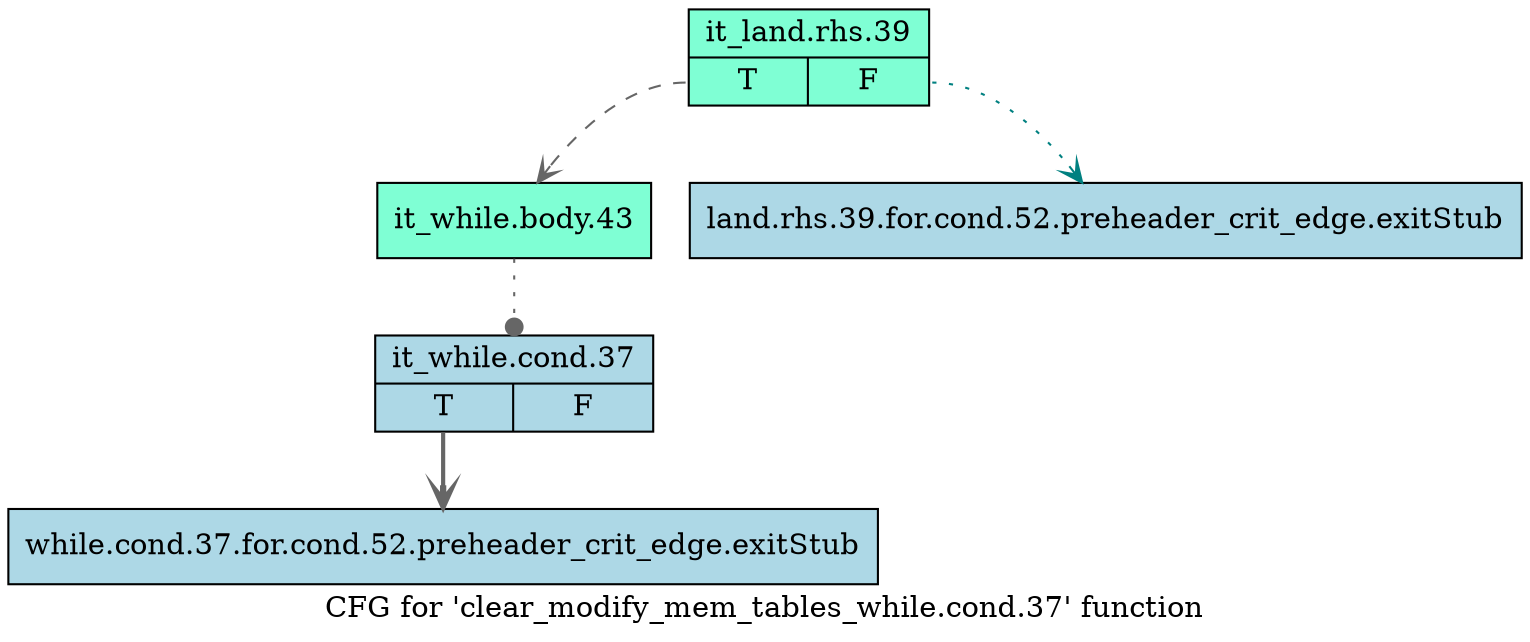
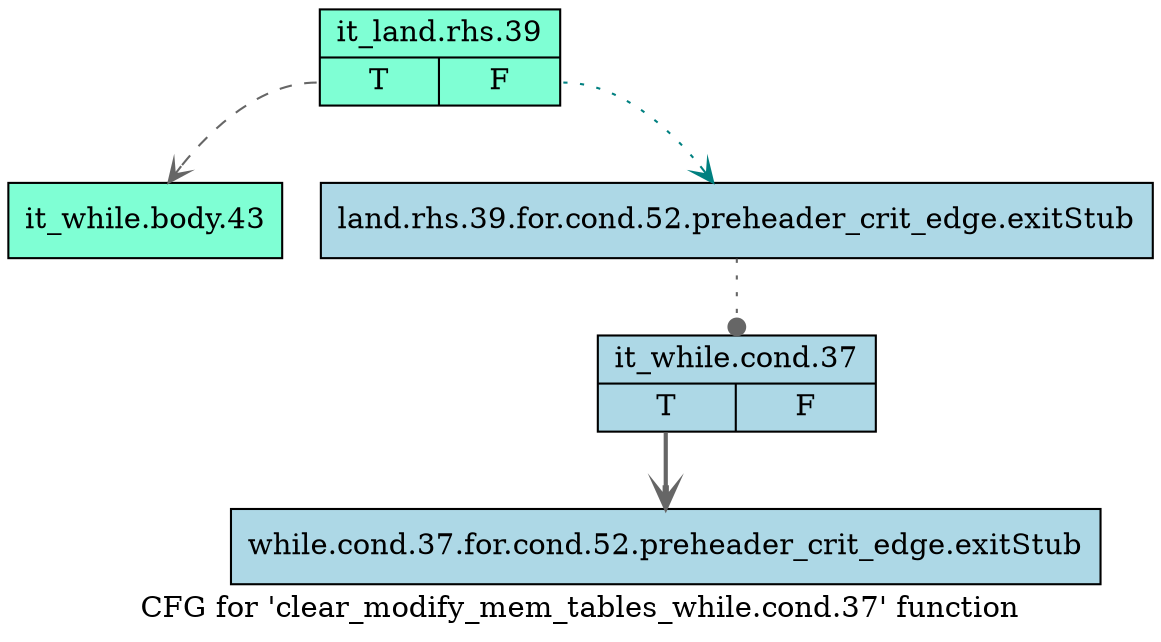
(514, 288) -> (737, 288)
